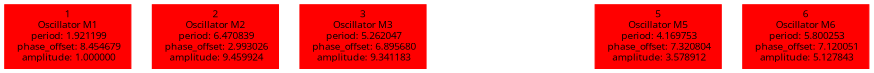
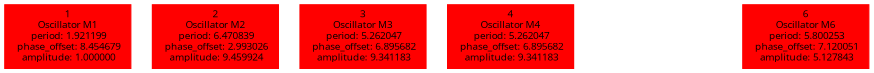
none -> (511, 37)
(658, 37) -> none
(363, 47) -> (363, 47)
